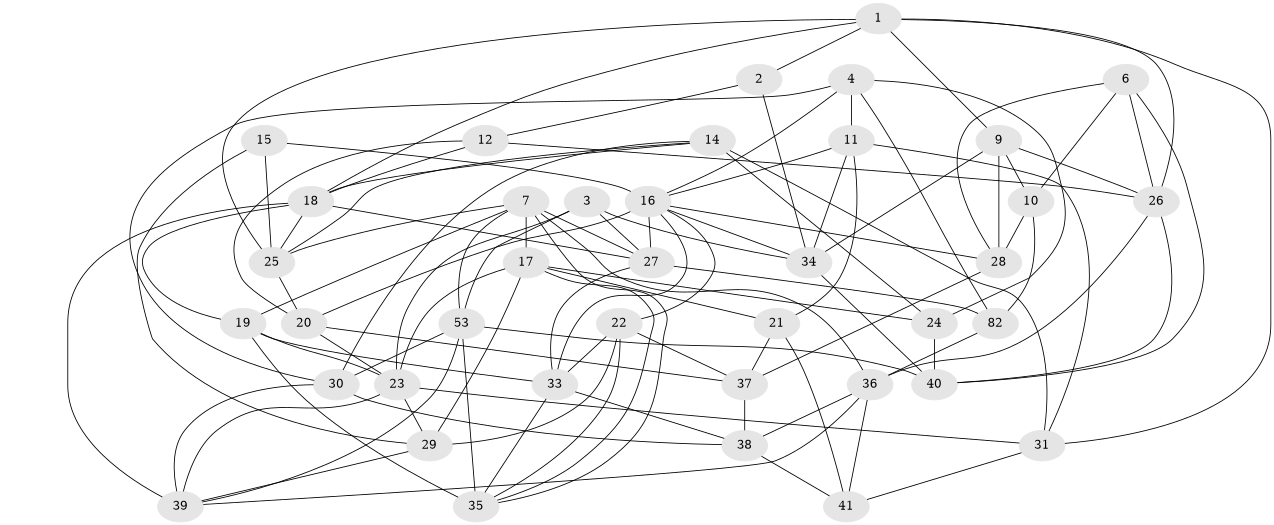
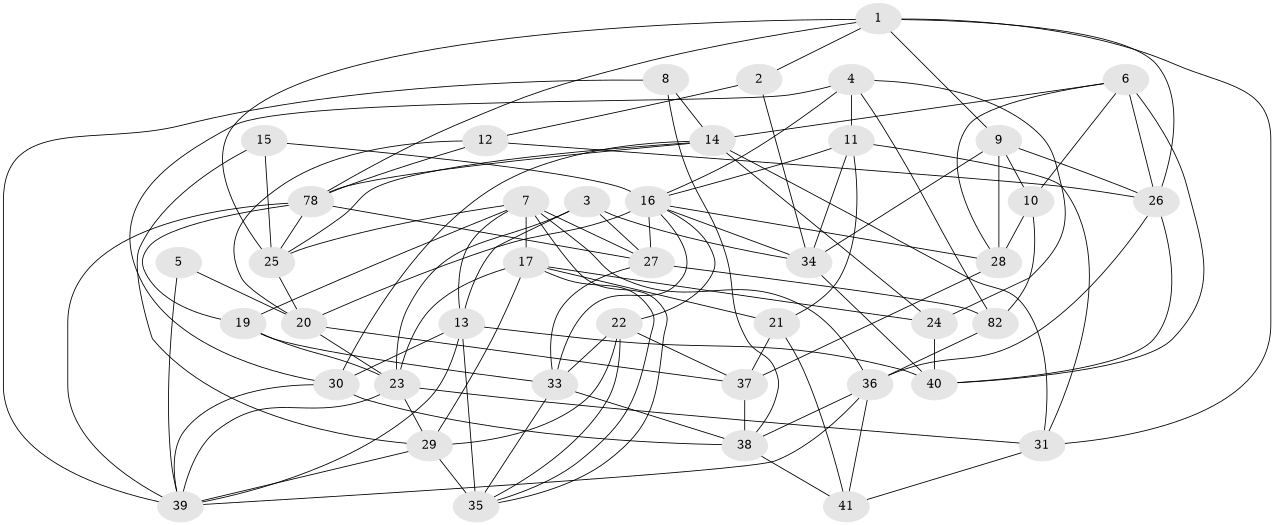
none -> (666, 80)
none -> (919, 110)
(311, 202) -> (311, 202)
none -> (179, 263)
(462, 324) -> (462, 324)
(339, 427) -> (453, 476)
